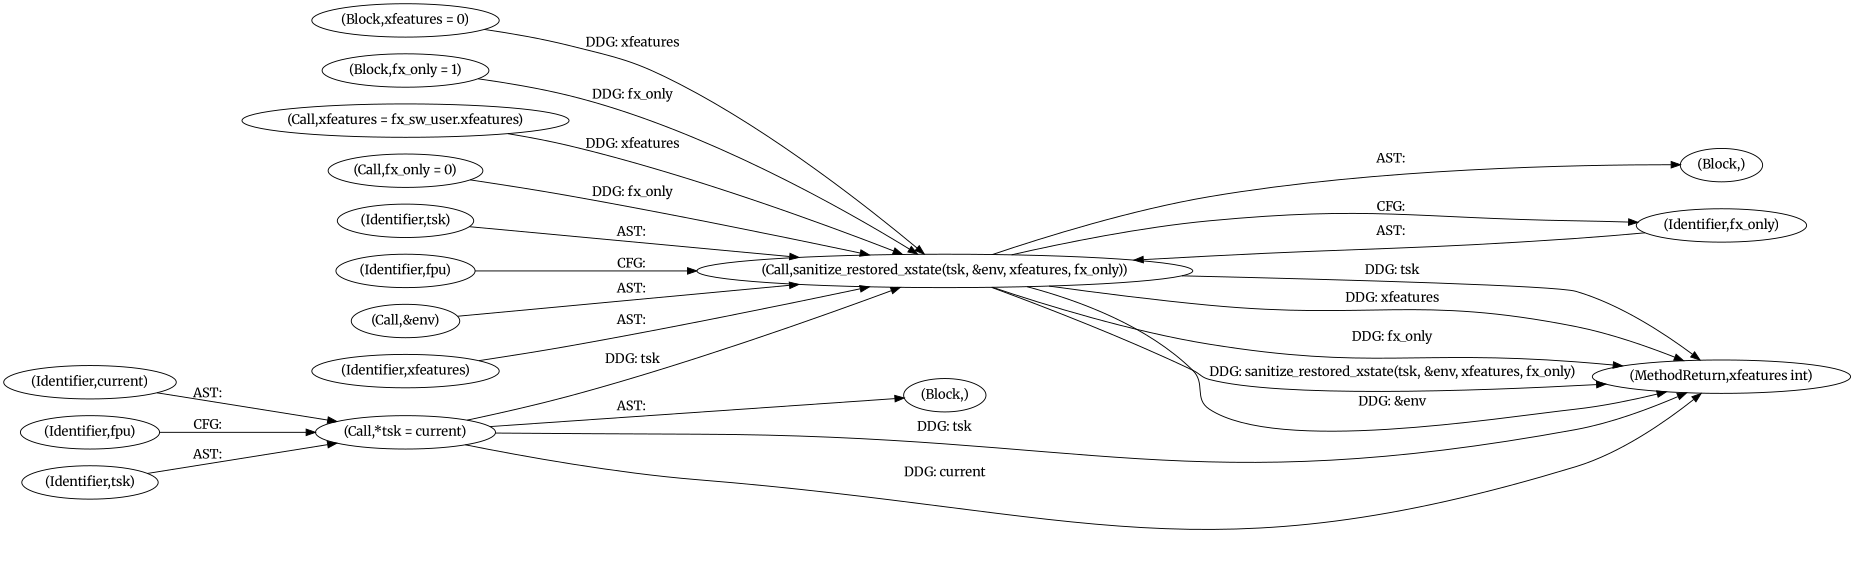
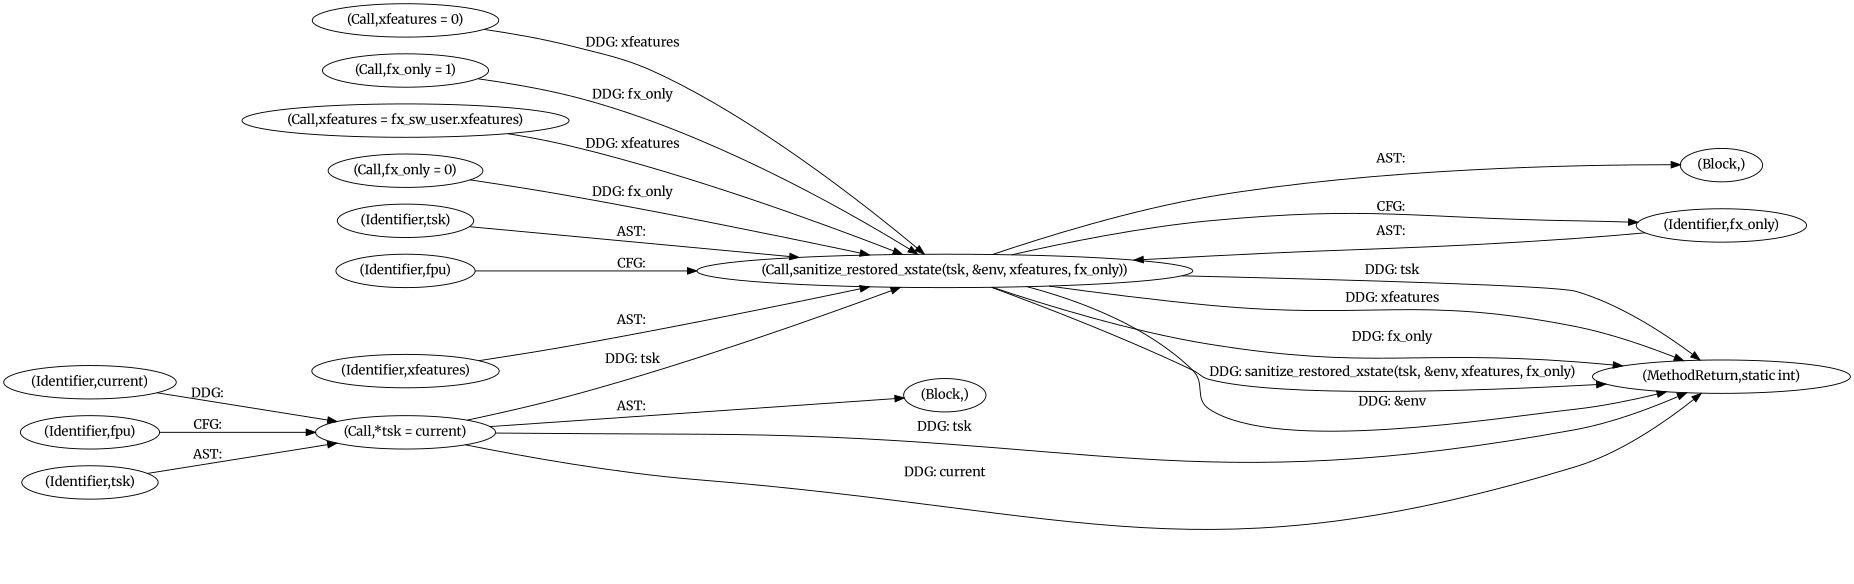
(406, 20) -> (406, 20)
(406, 71) -> (406, 71)
(406, 321) -> none
(1721, 377) -> (1721, 377)
(209, 394) -> (209, 394)
